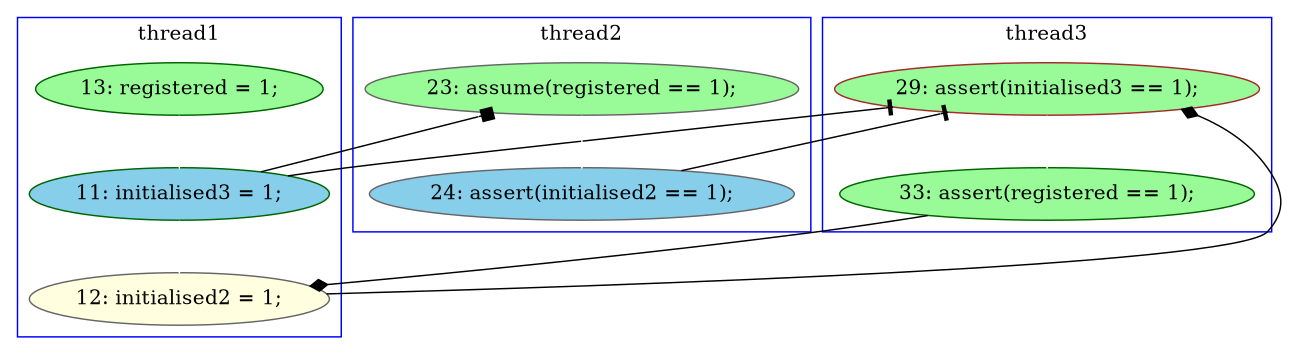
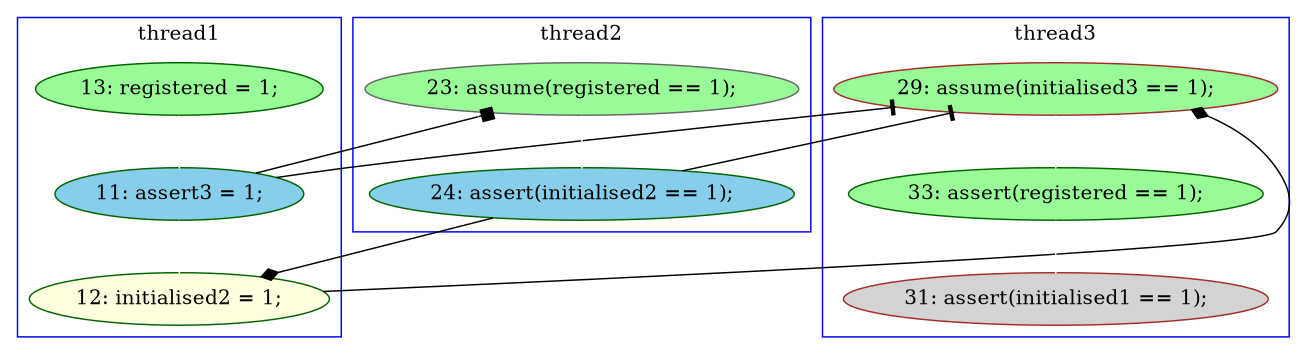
(1047, 89) -> (1056, 89)
(179, 194) -> (179, 194)
(582, 194) -> (582, 194)
(628, 254) -> (386, 245)
(179, 299) -> (179, 299)
none -> (1056, 299)
